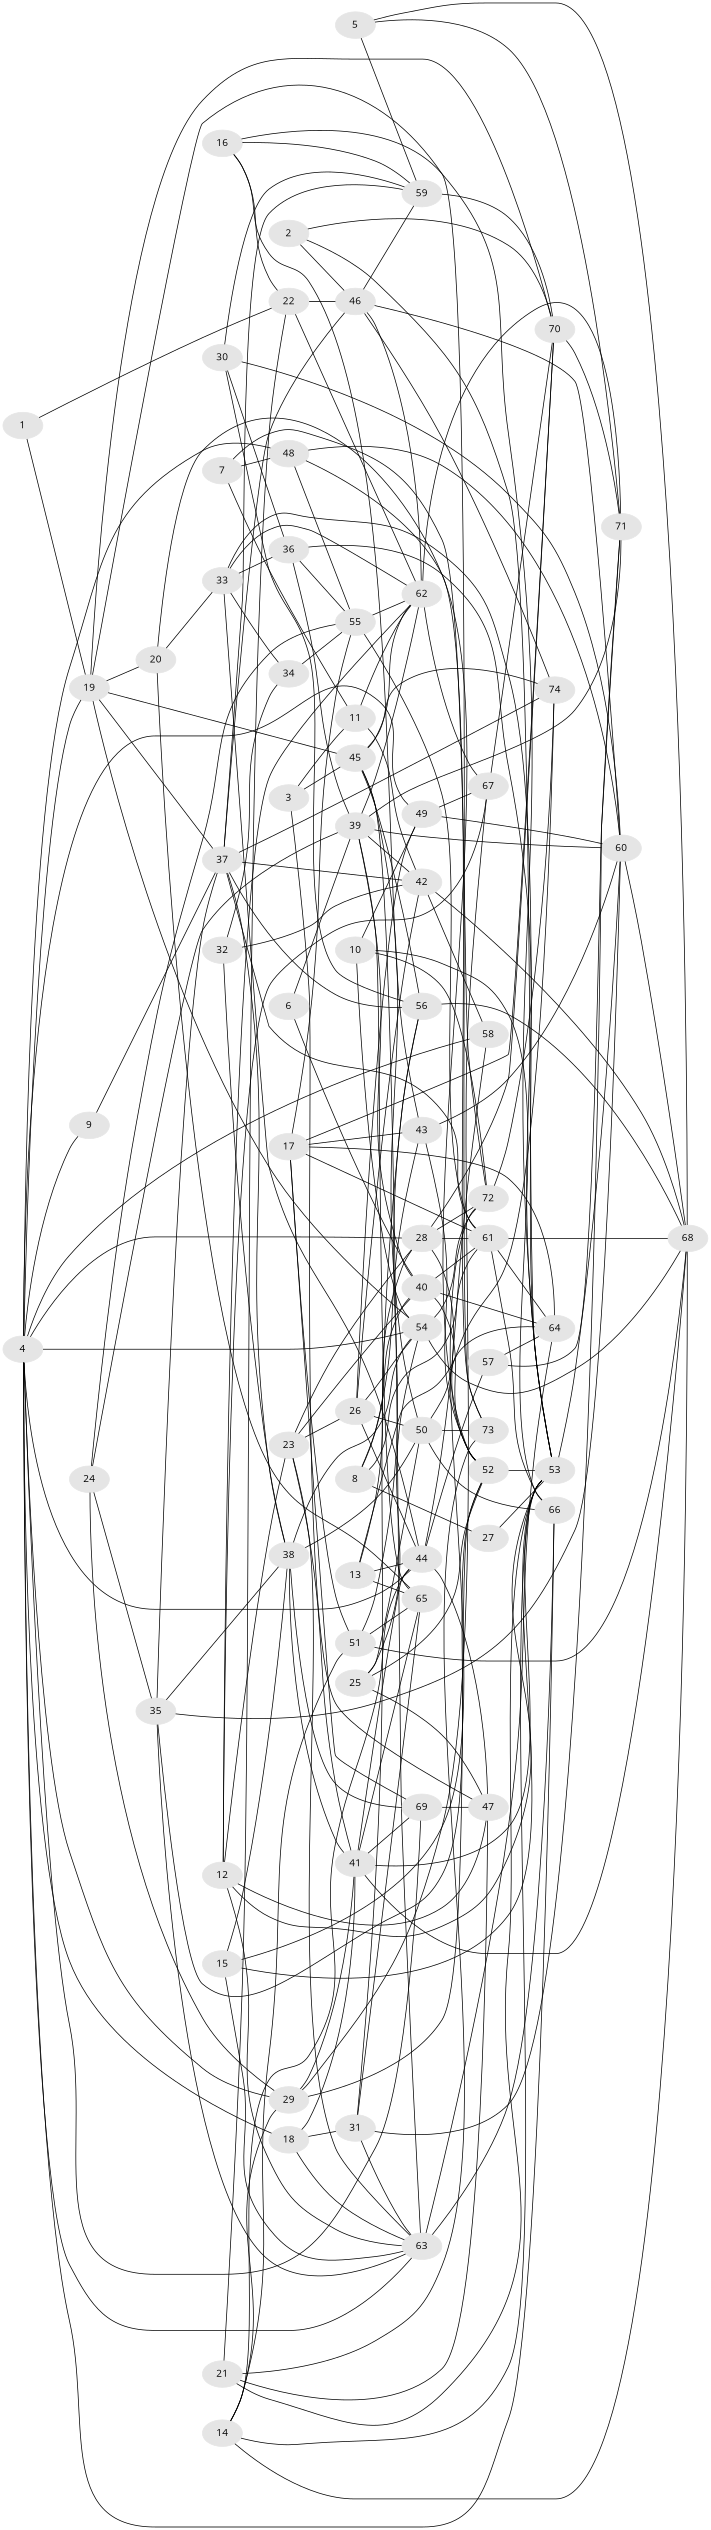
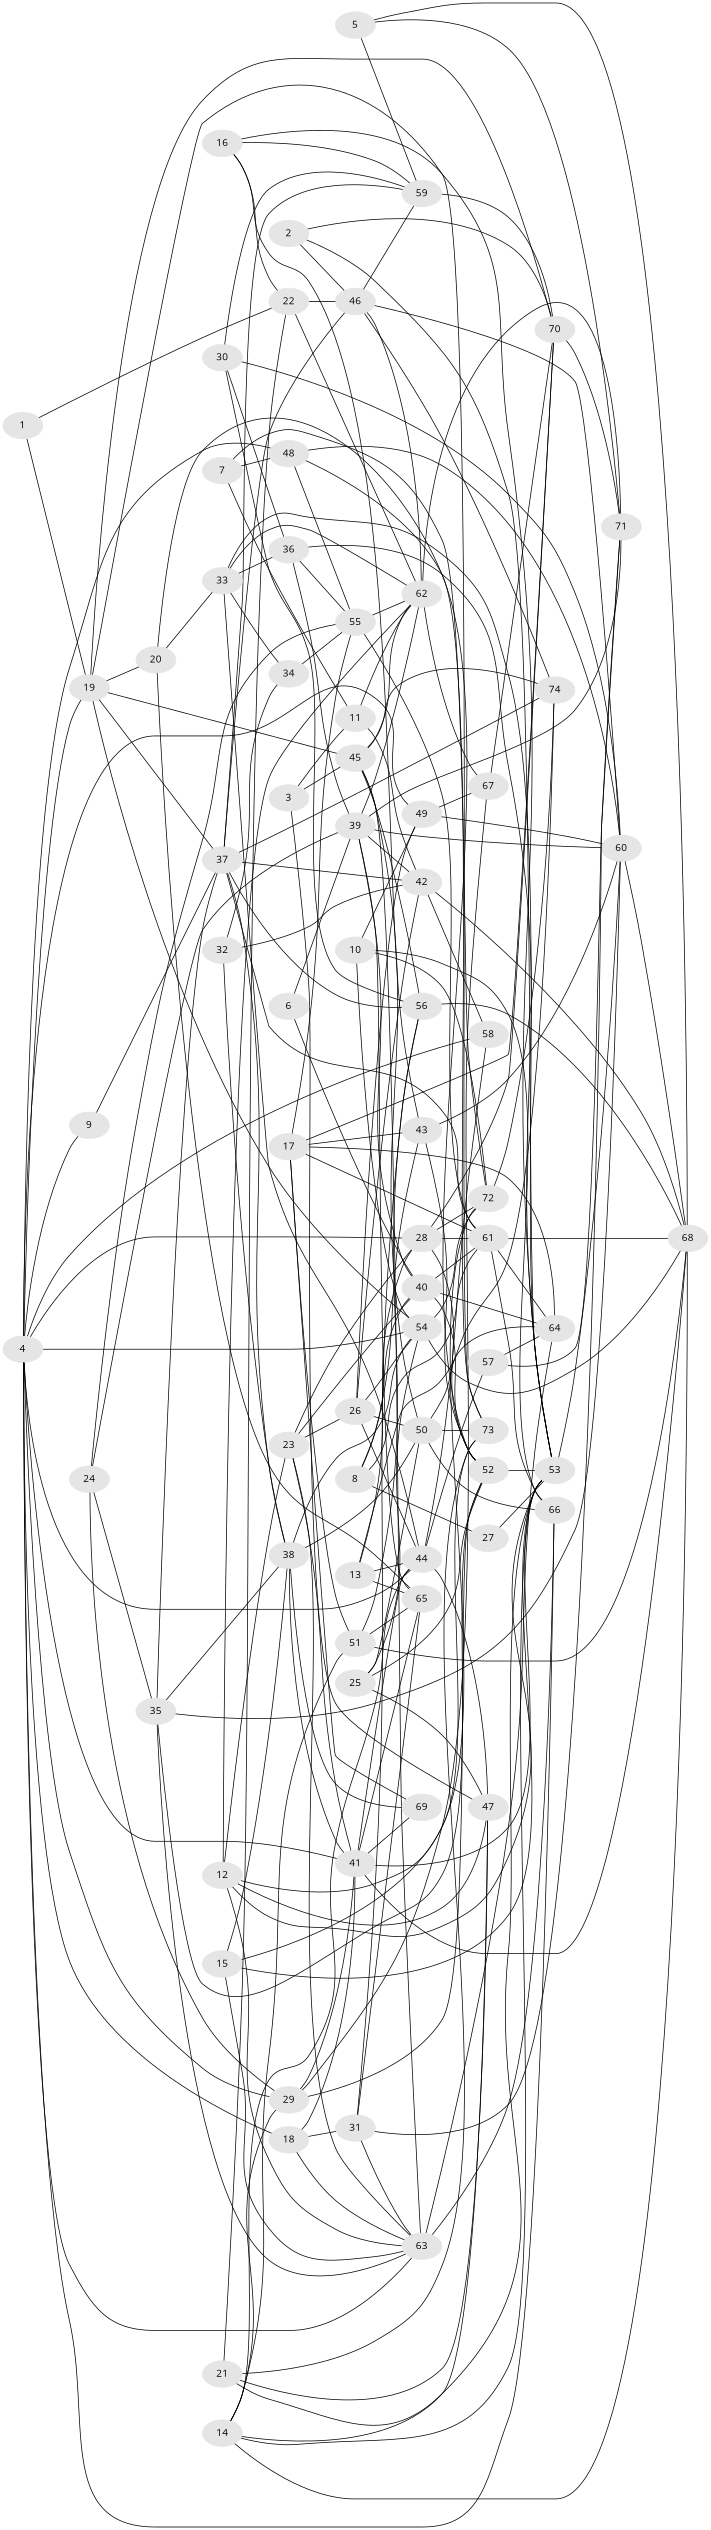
(237, 1266) -> (457, 1654)
(455, 1807) -> (457, 2352)
(76, 2146) -> (69, 1708)
